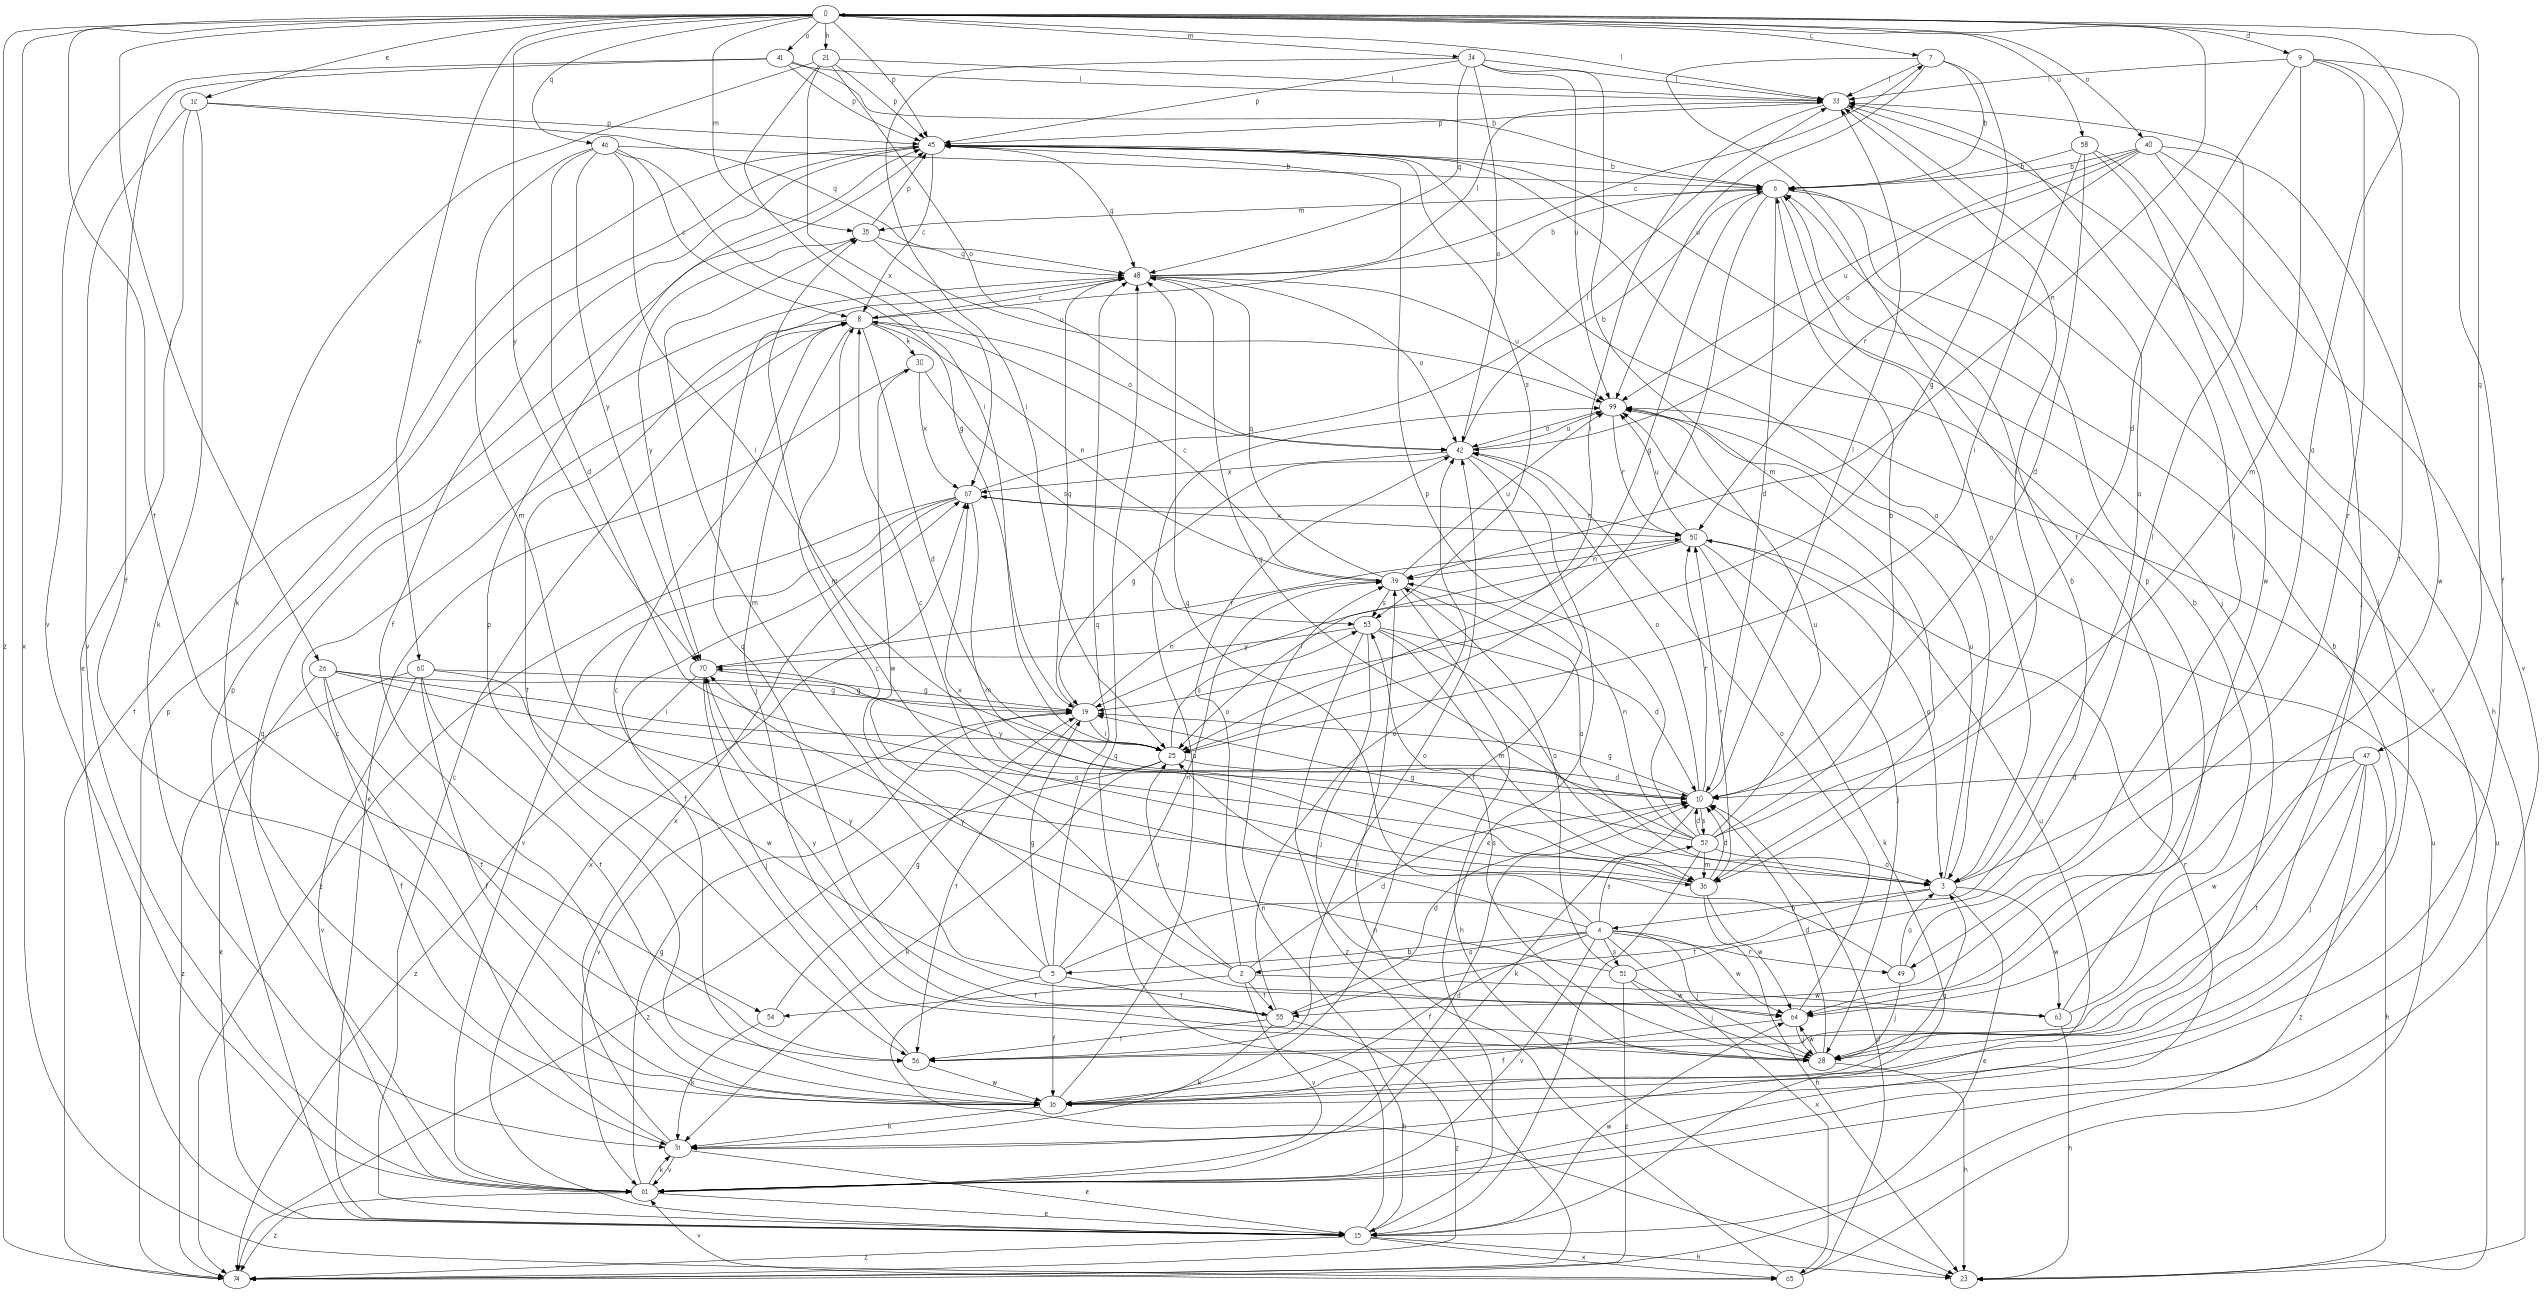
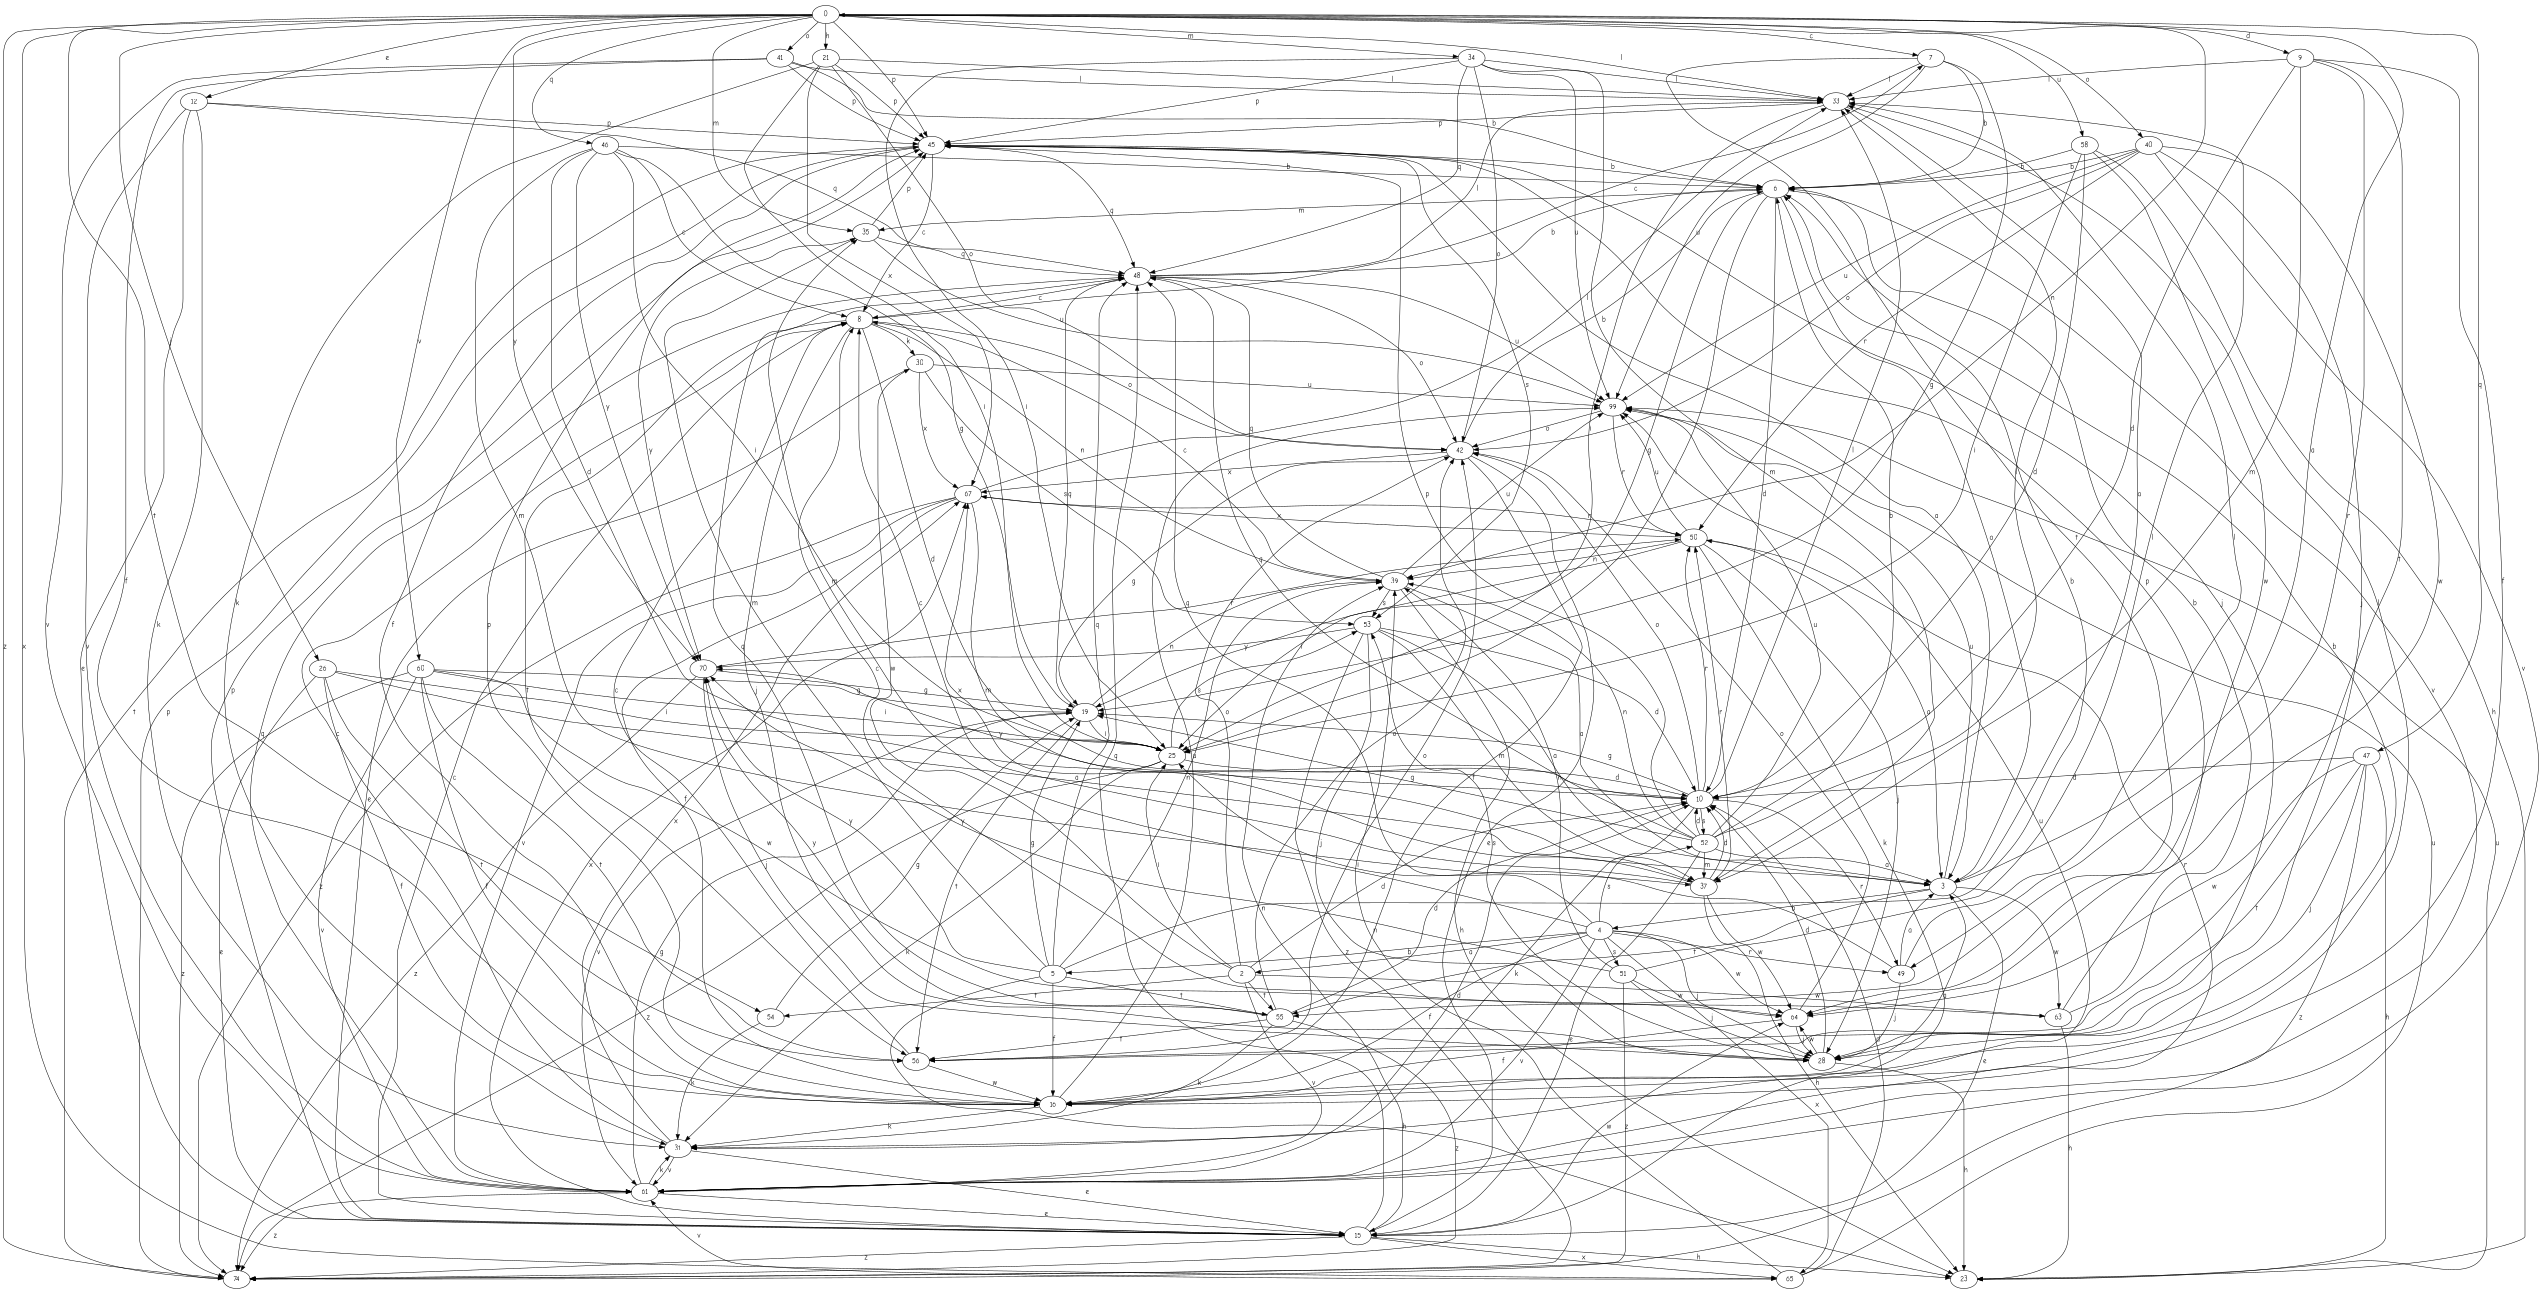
(1537, 437) -> (1264, 385)
(683, 682) -> none
none -> (795, 714)
none -> (1827, 852)
(1704, 887) -> (1704, 887)
